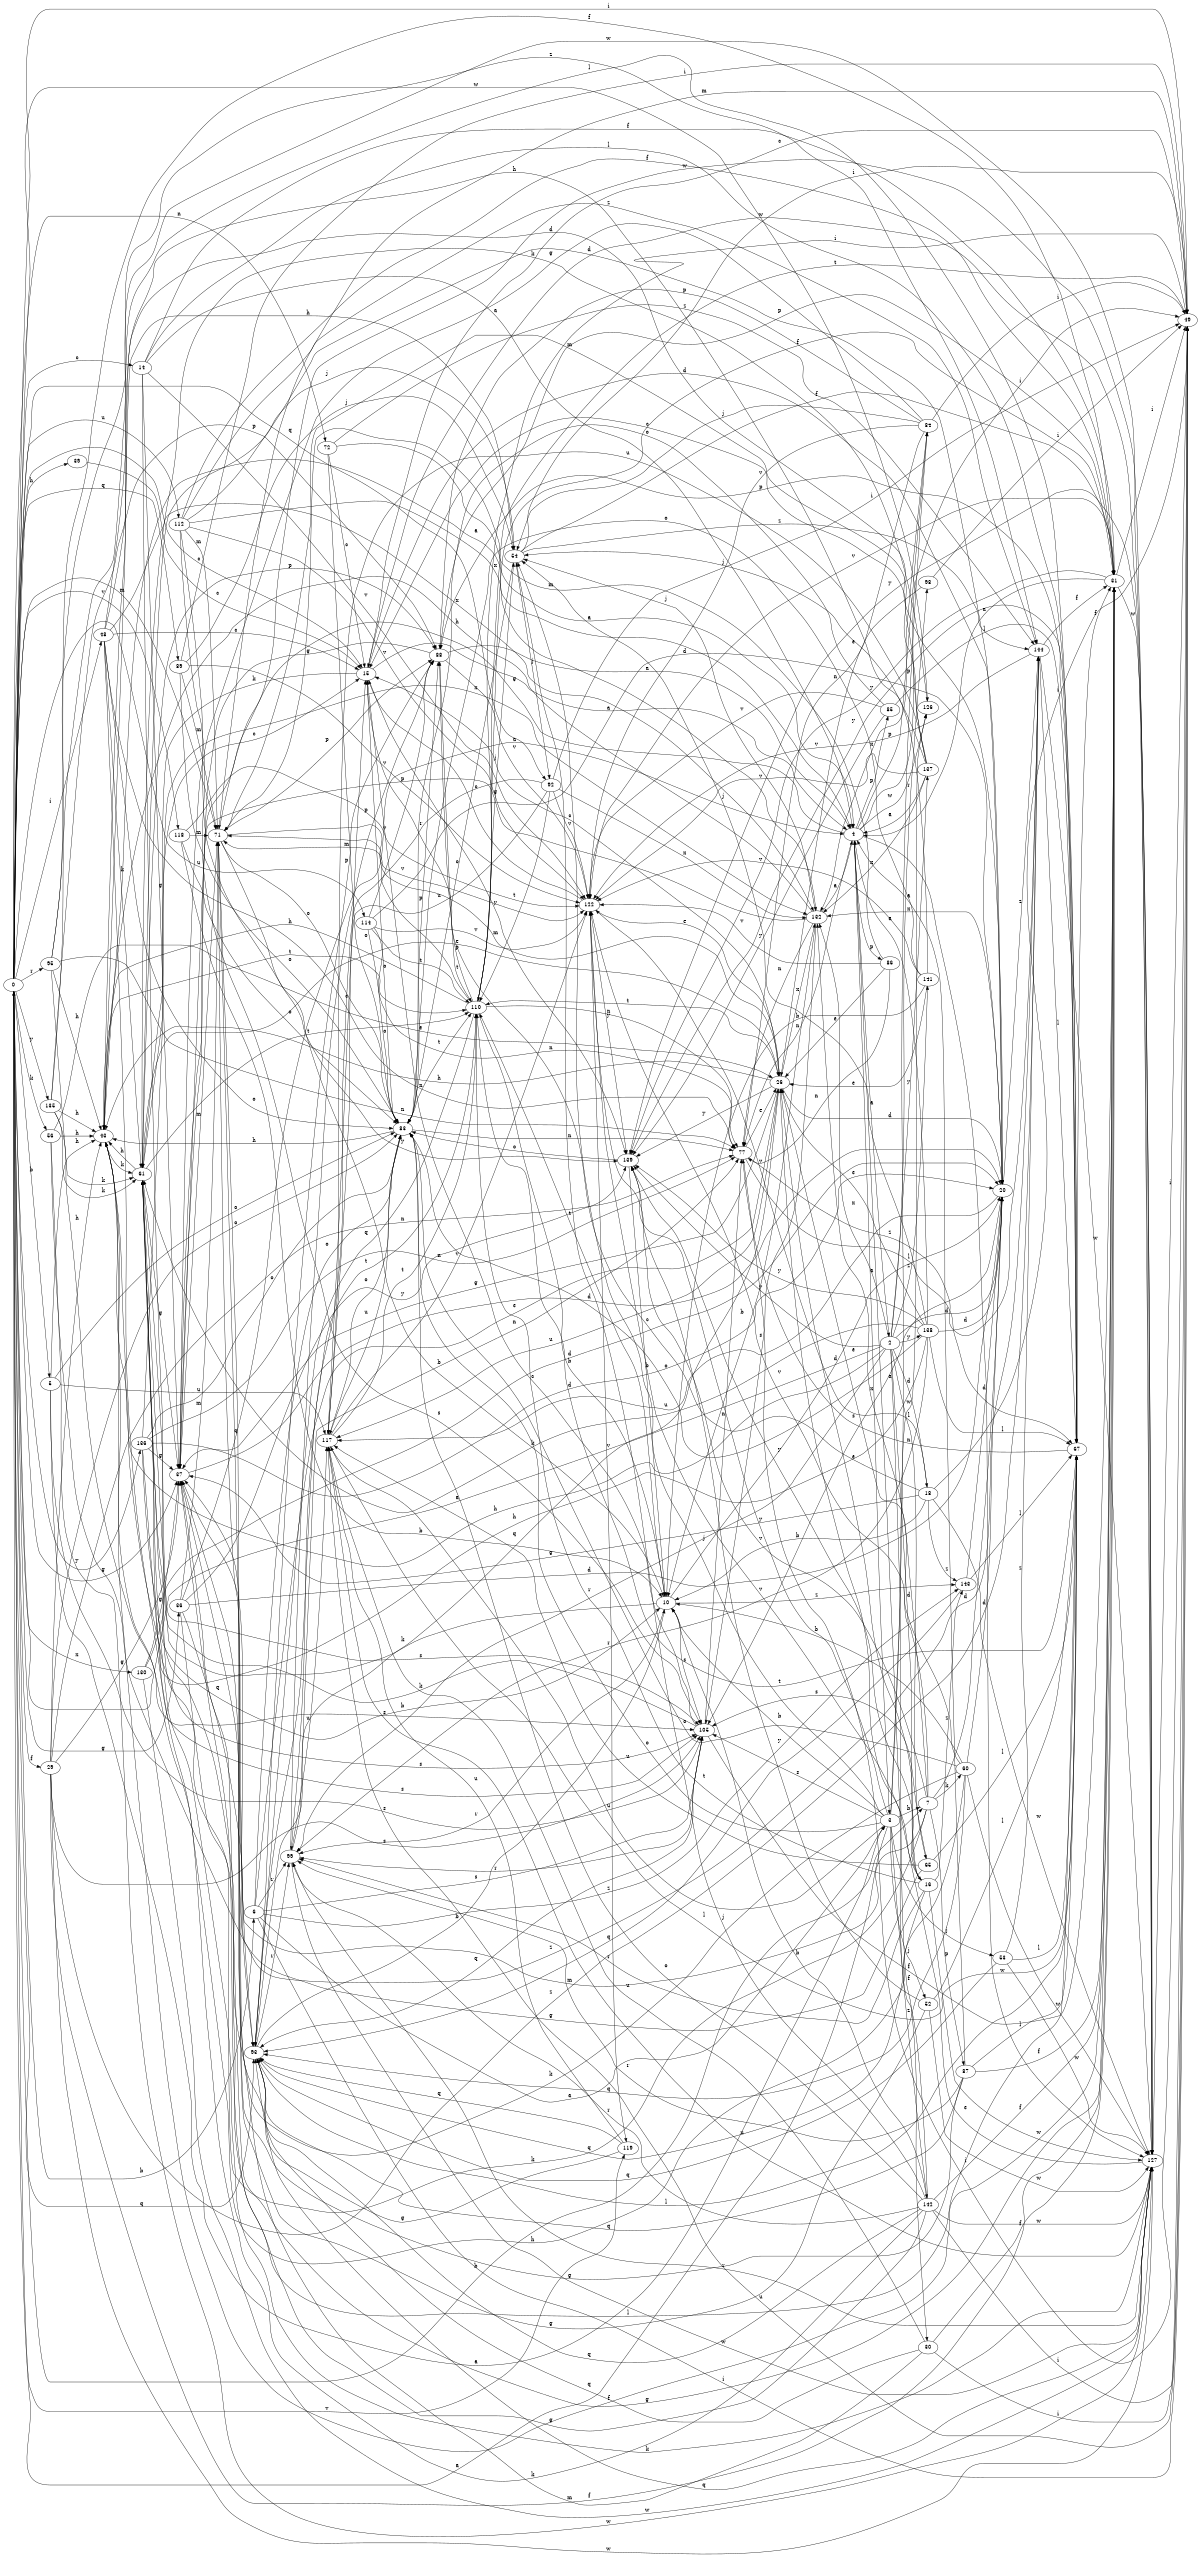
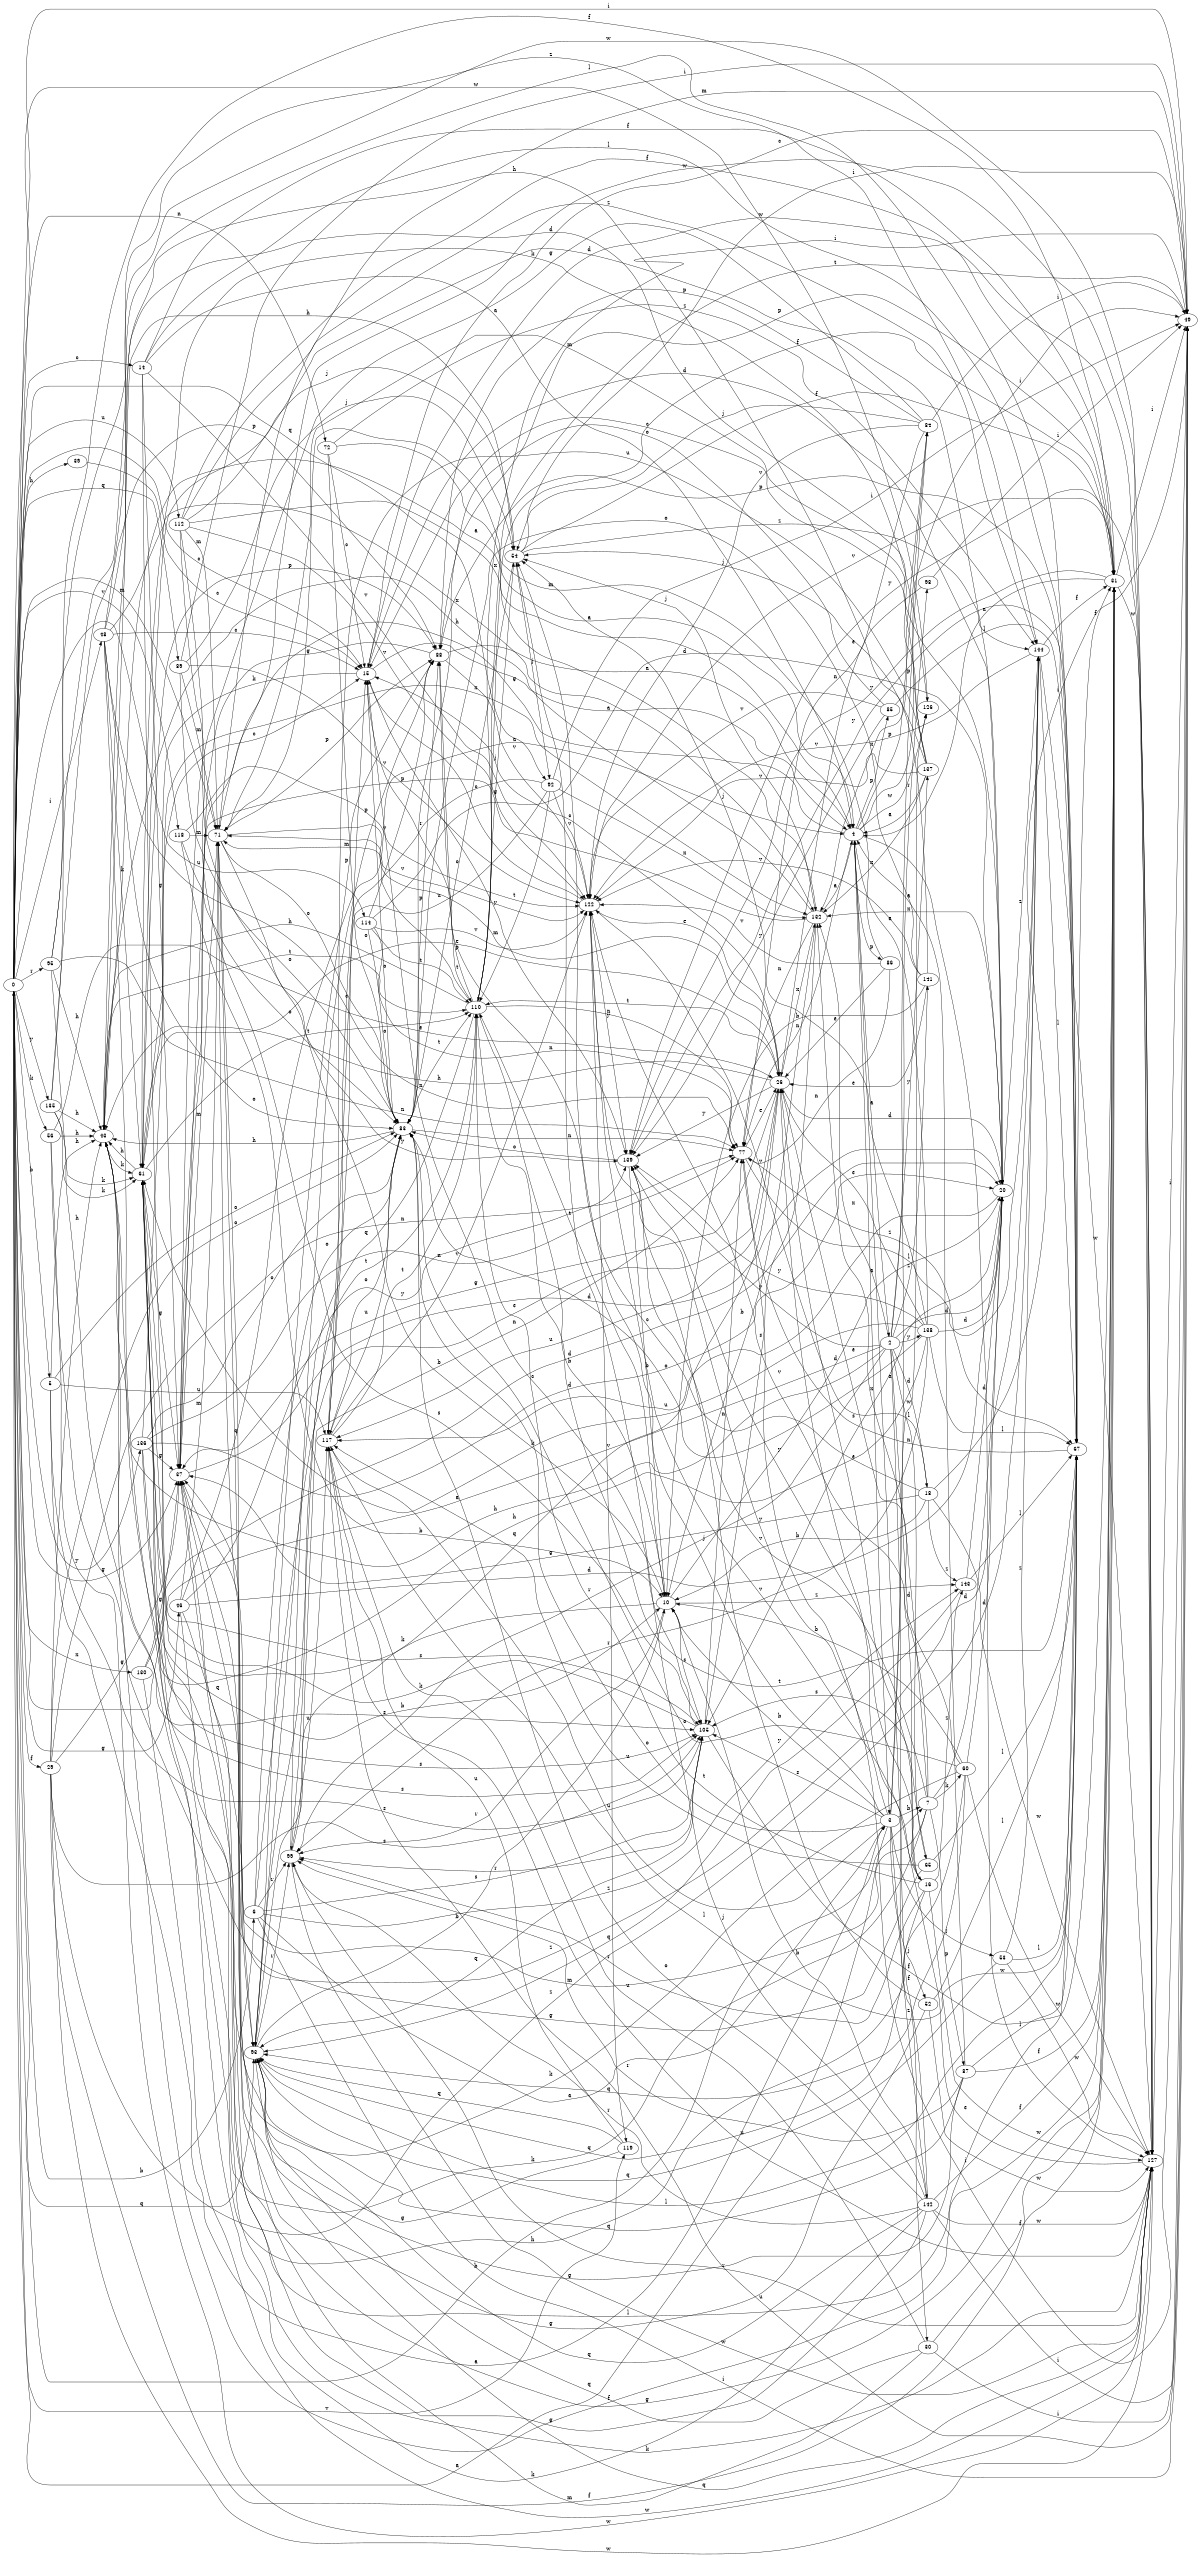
(179, 1606) -> (179, 1606)
